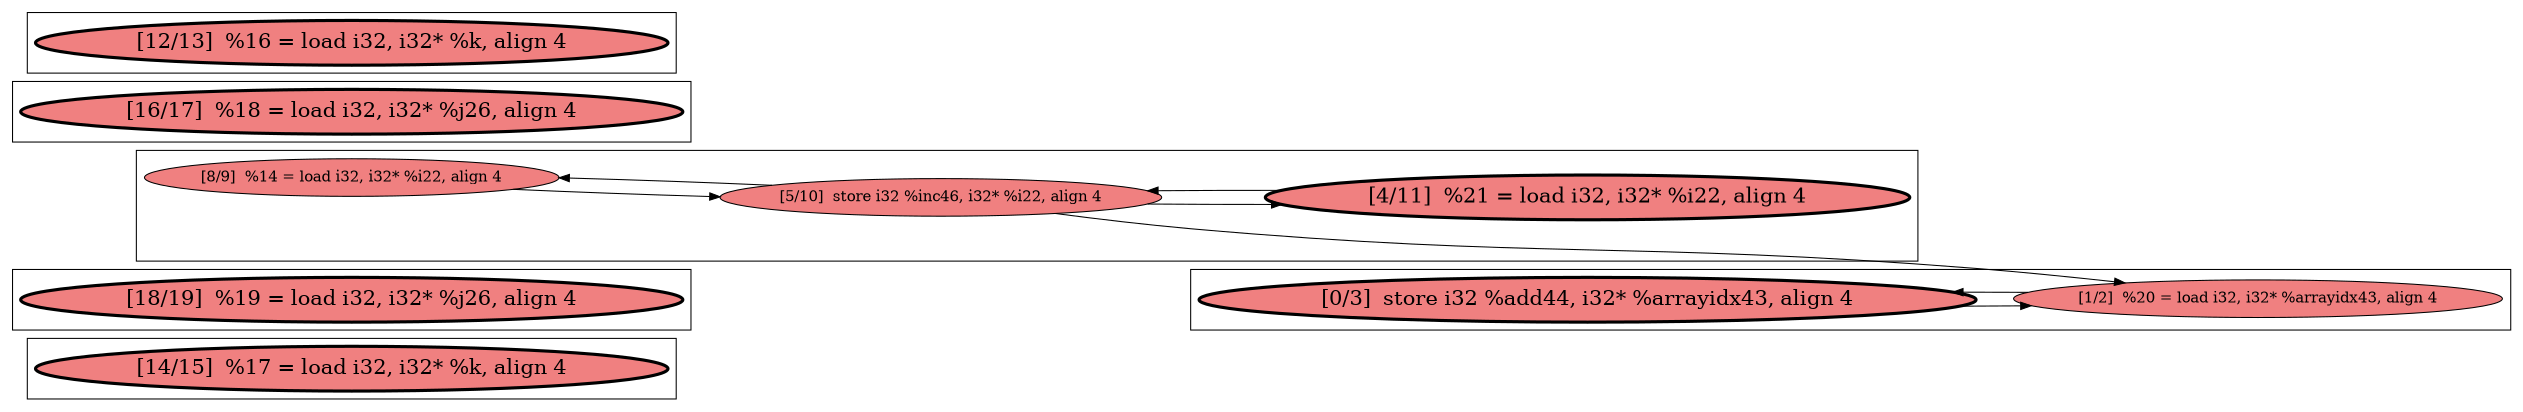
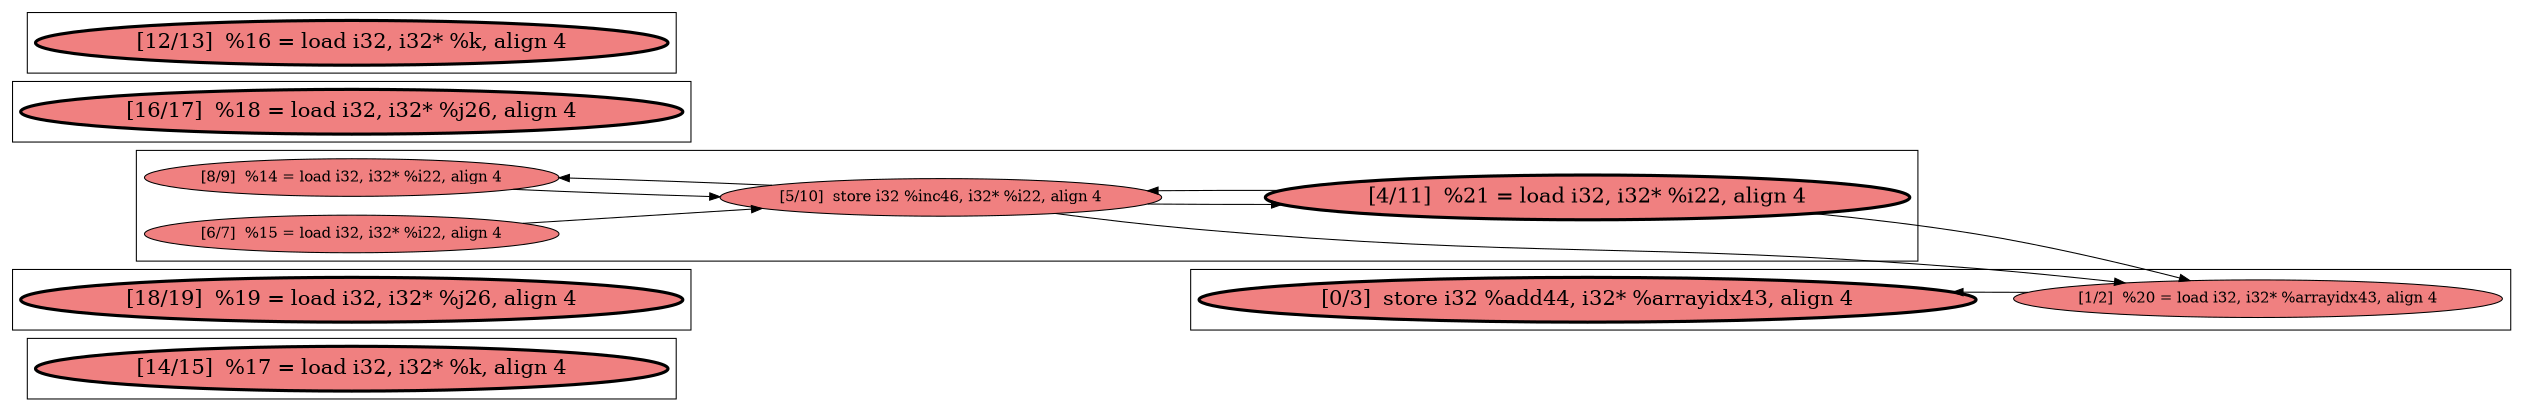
none -> (352, 234)
(1990, 306) -> (1997, 238)
